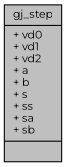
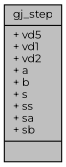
(28, 35) -> (28, 35)
